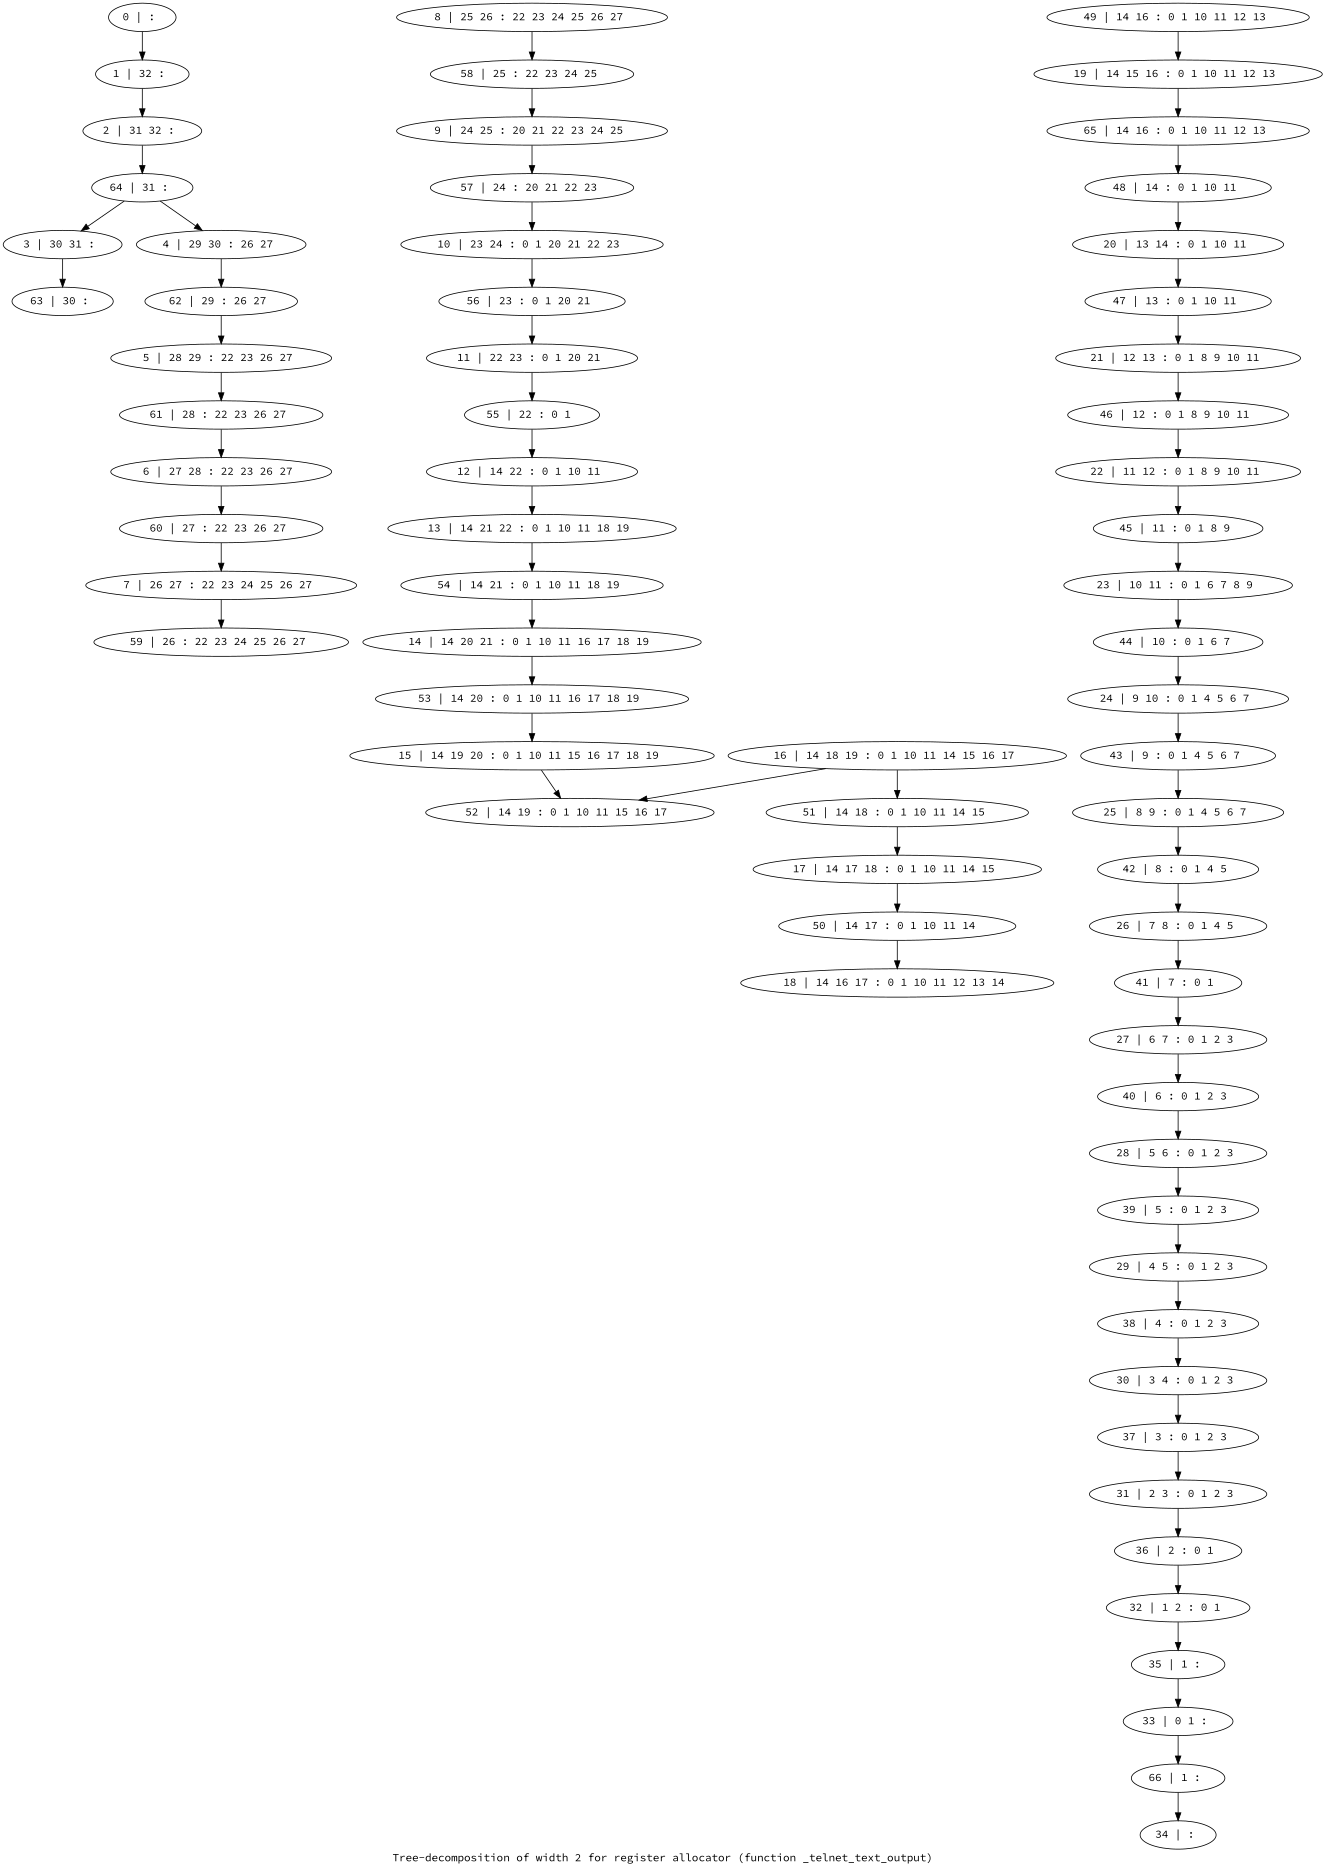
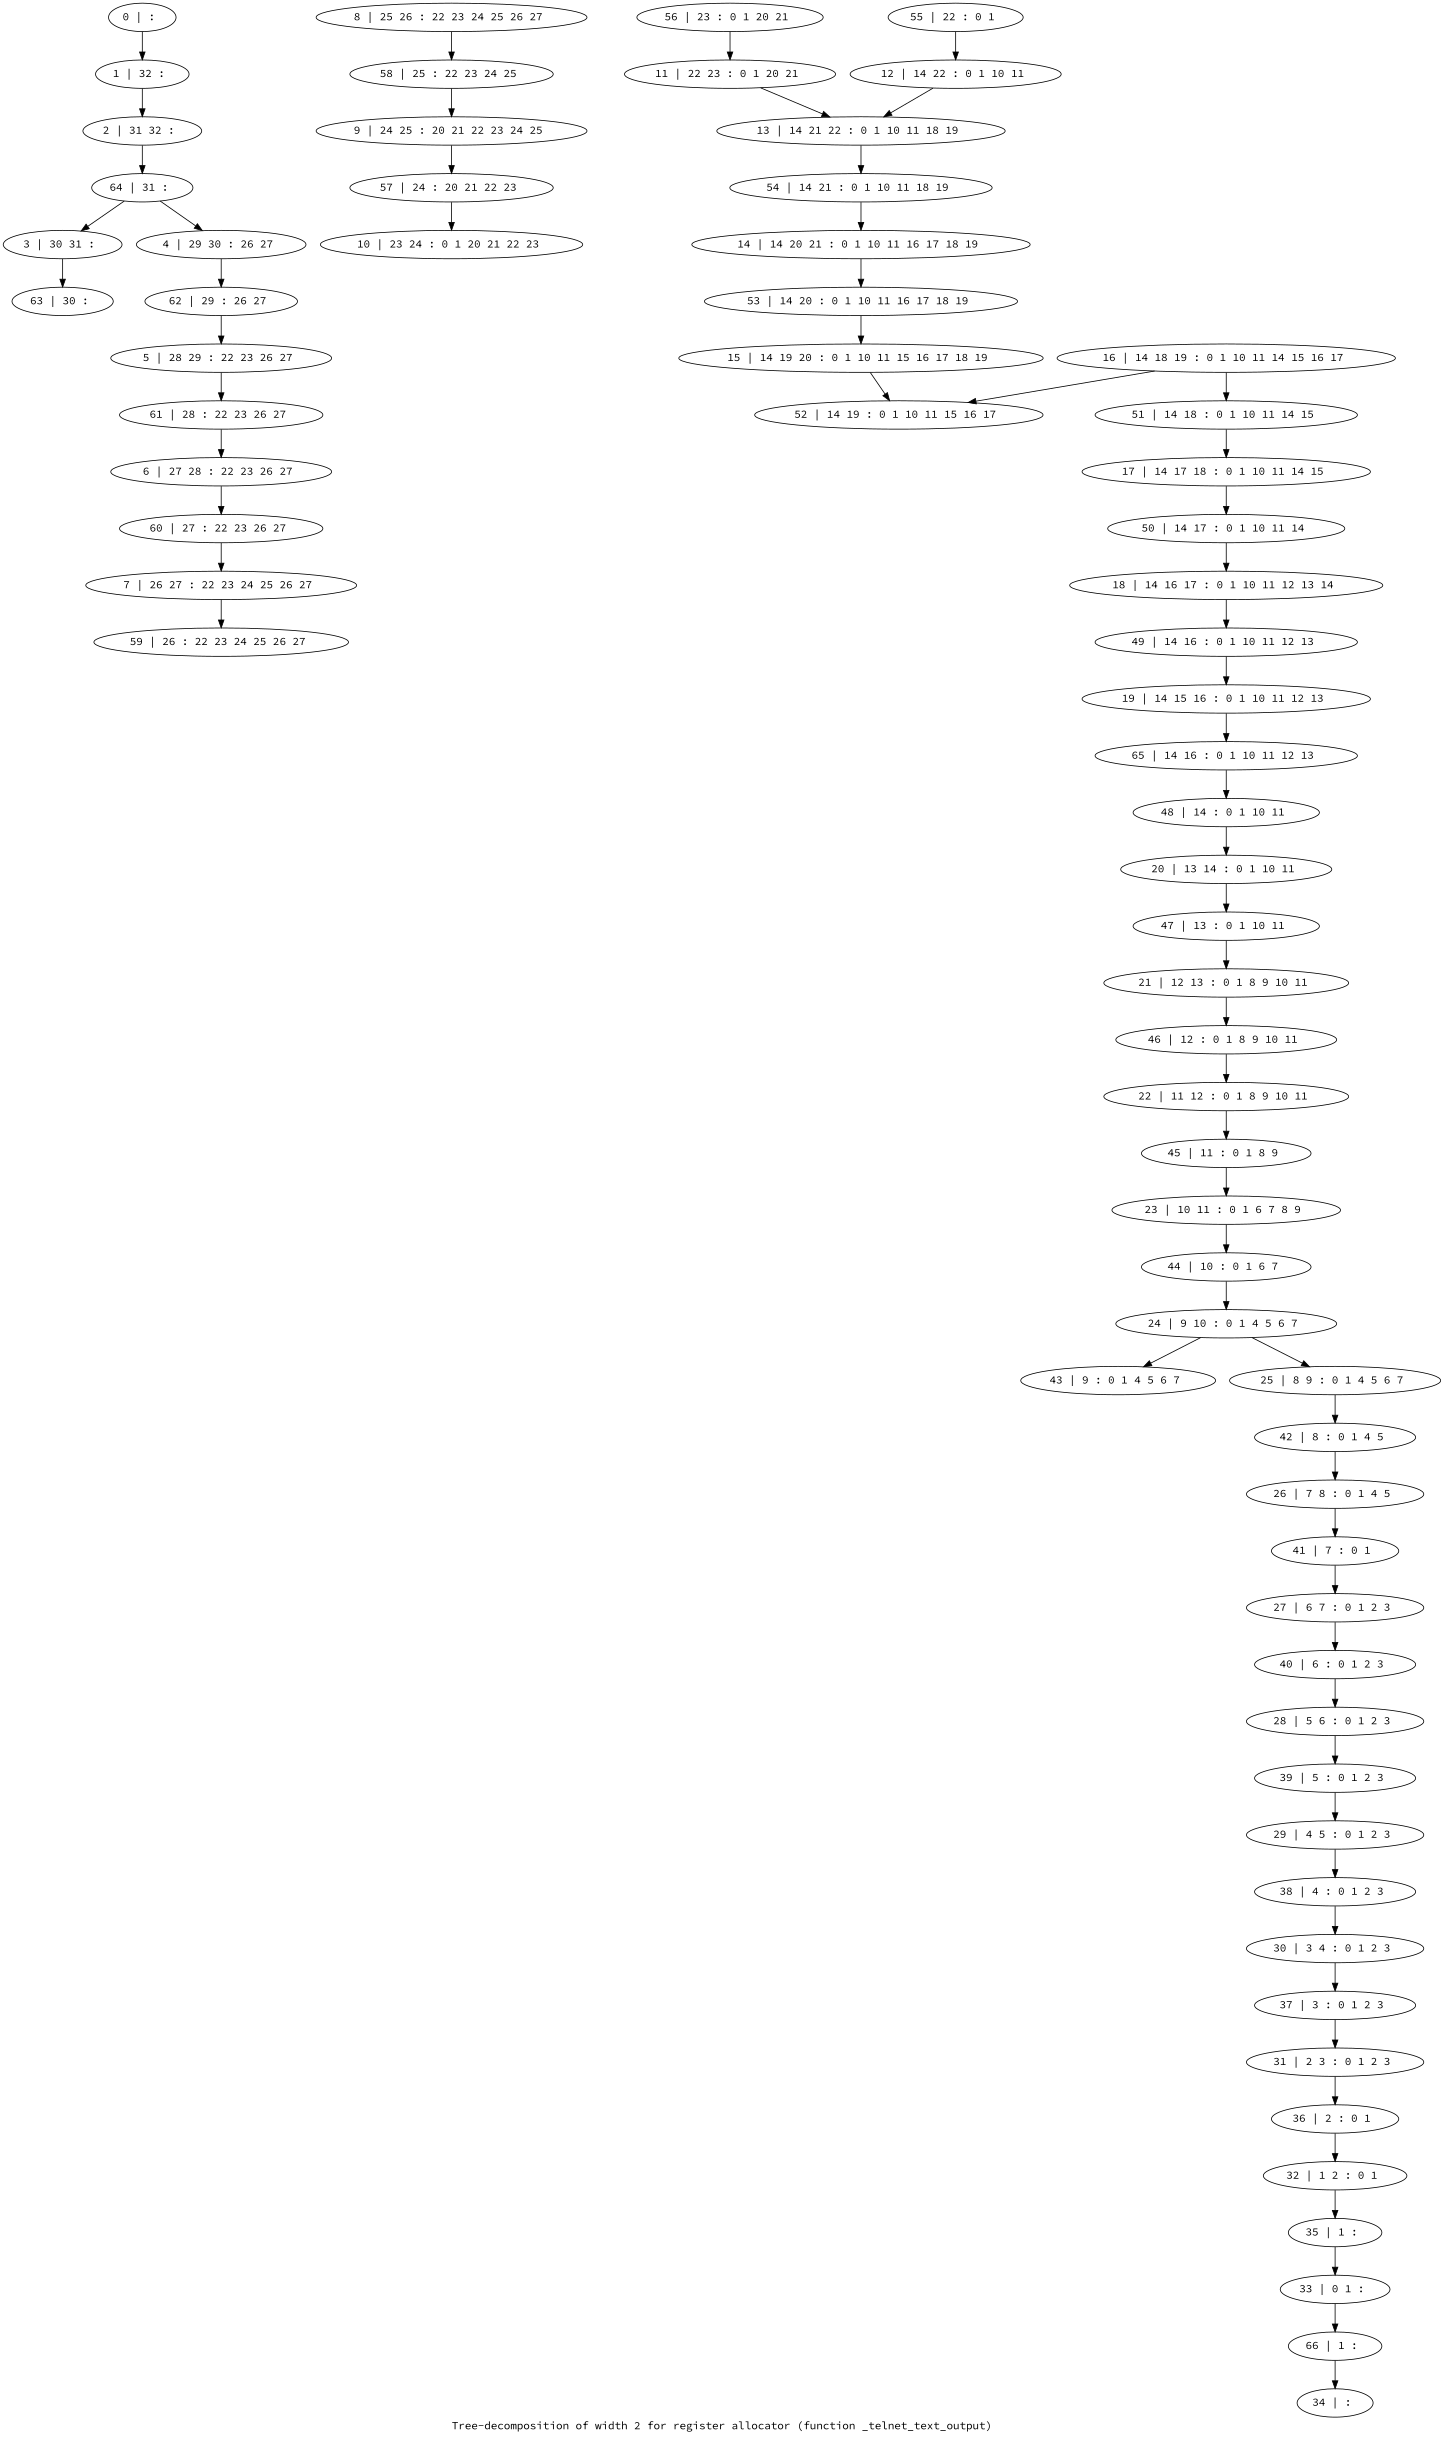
(532, 269) -> none
(532, 383) -> (792, 101)
none -> (1226, 610)
(1178, 780) -> (1277, 1350)
